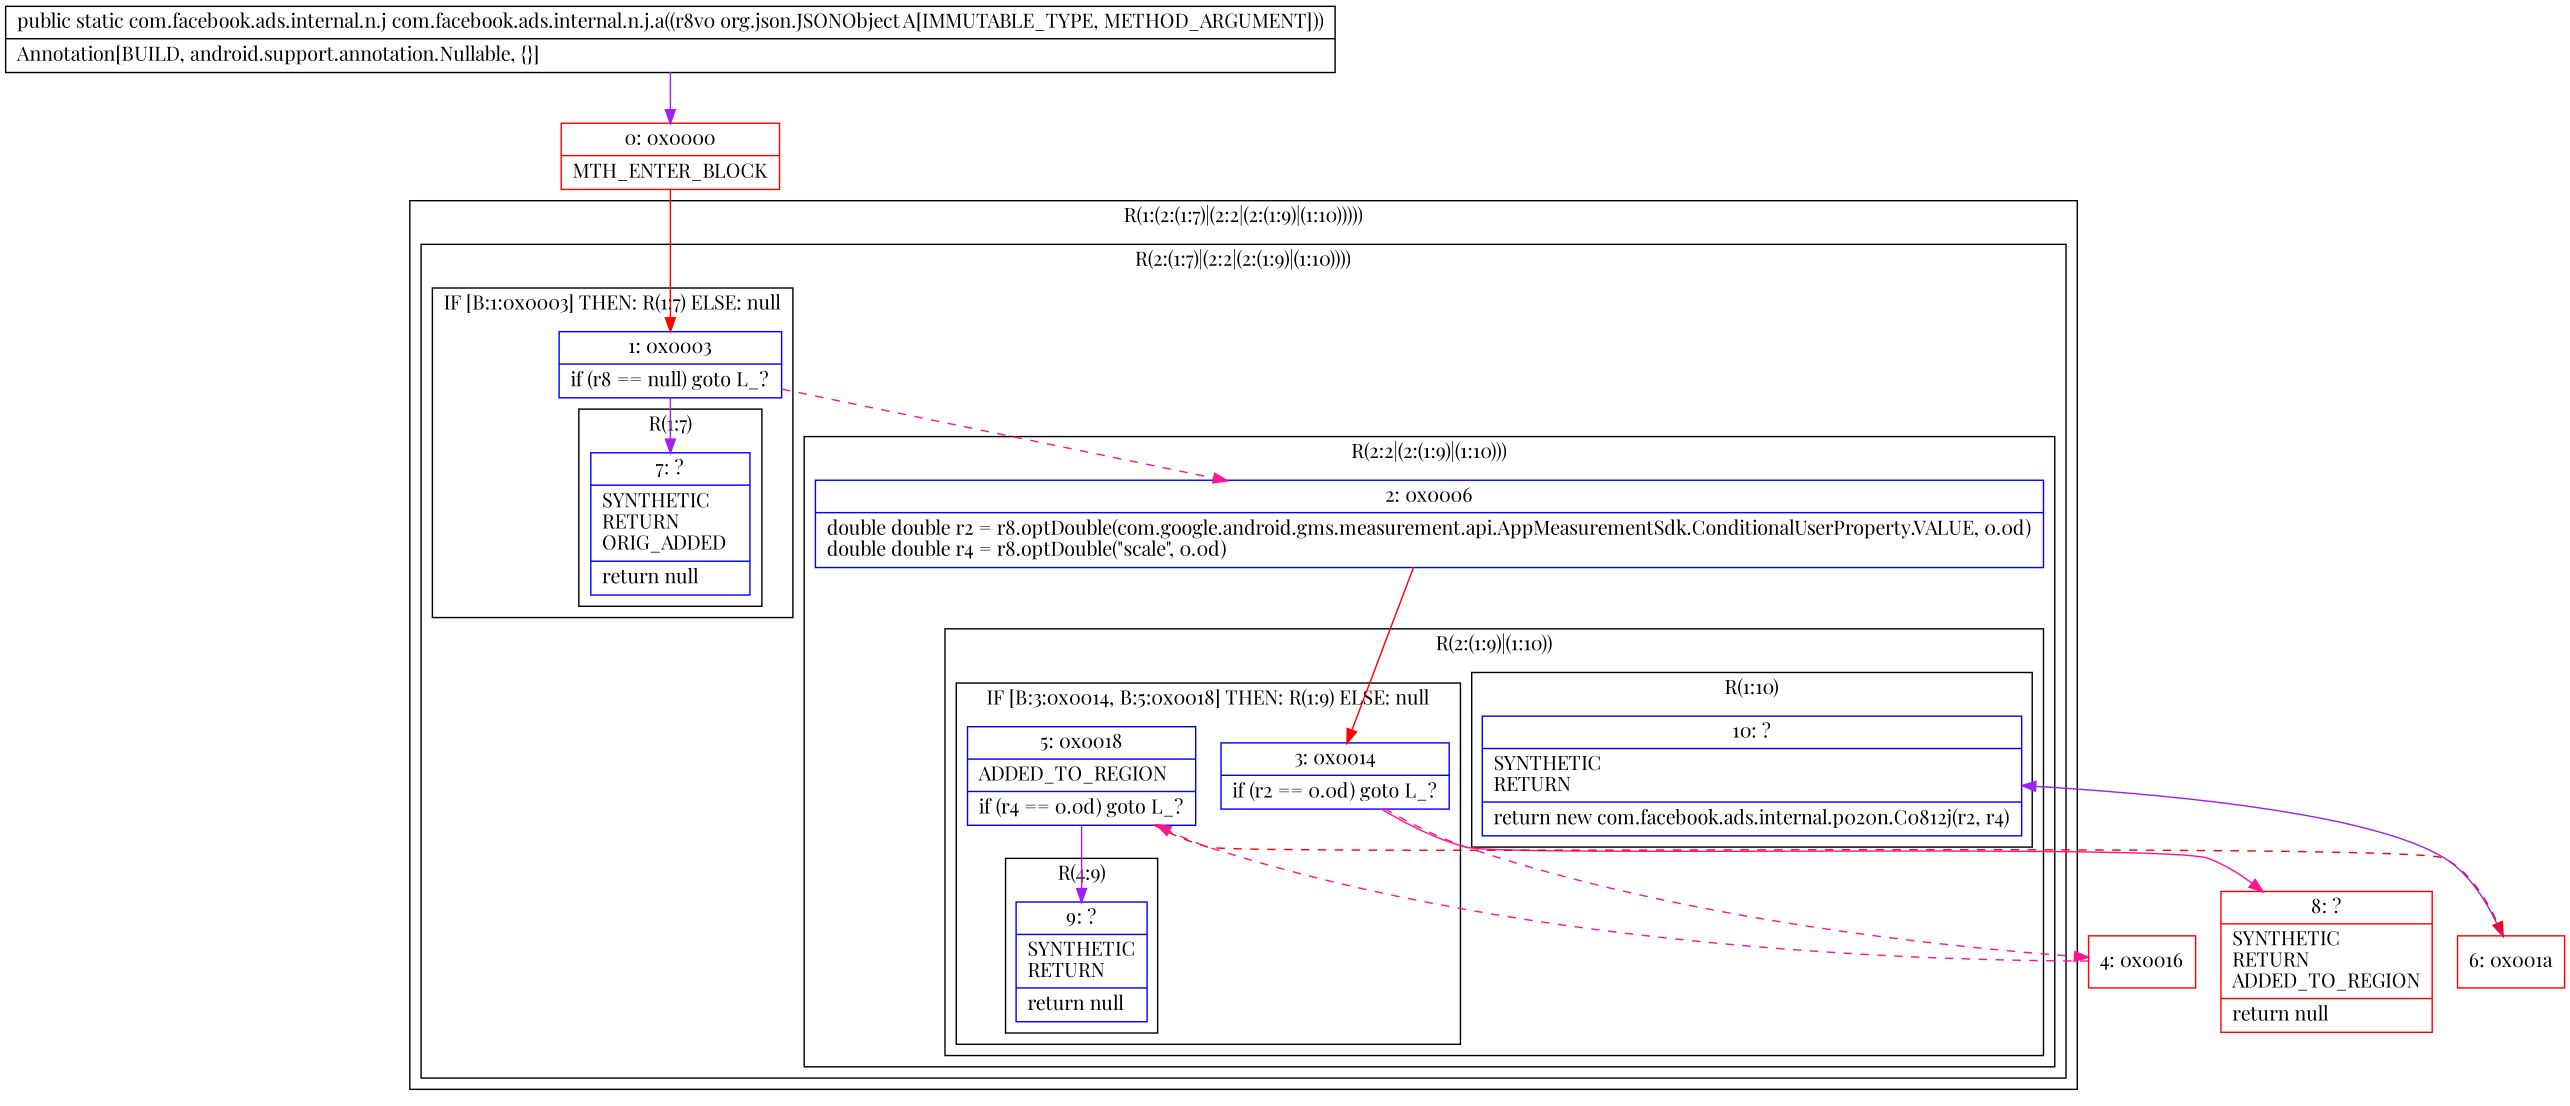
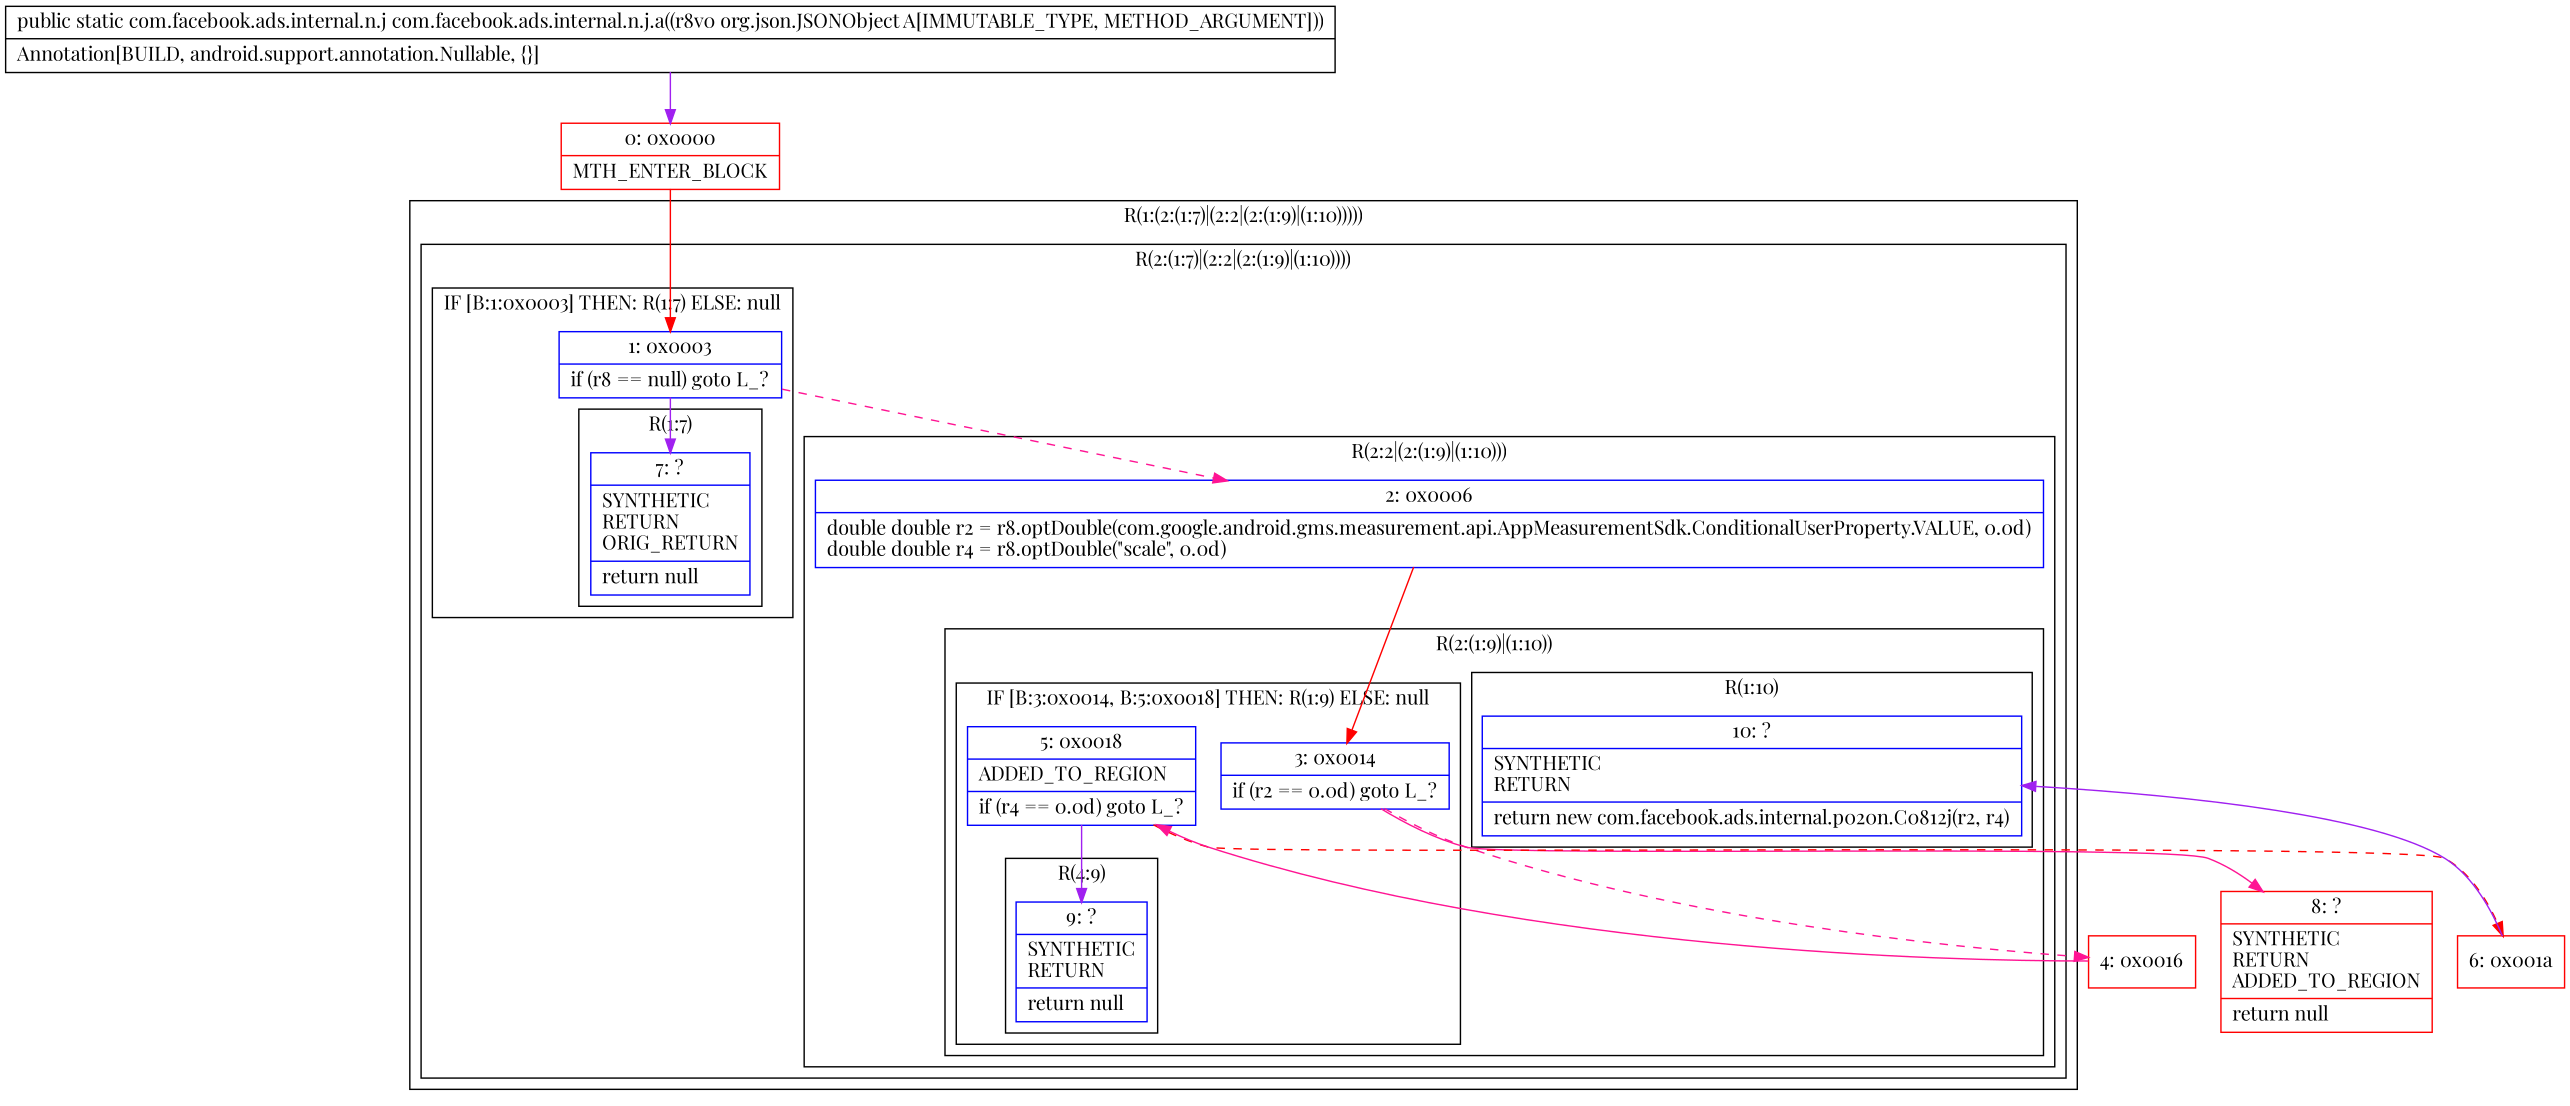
(664, 544) -> (670, 544)
(1623, 933) -> (1623, 933)
